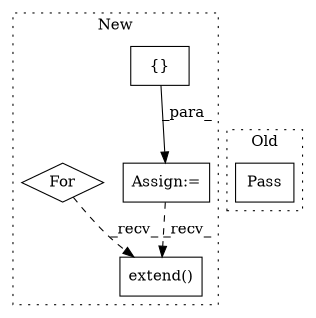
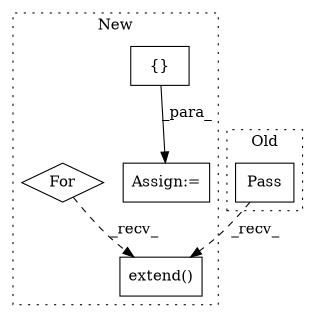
(164, 224) -> (226, 228)
